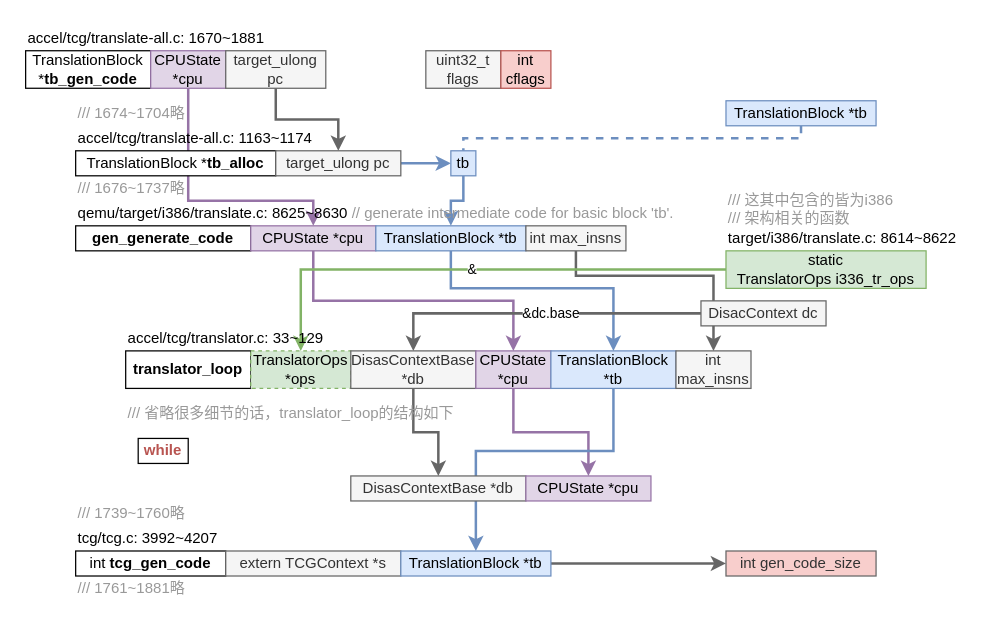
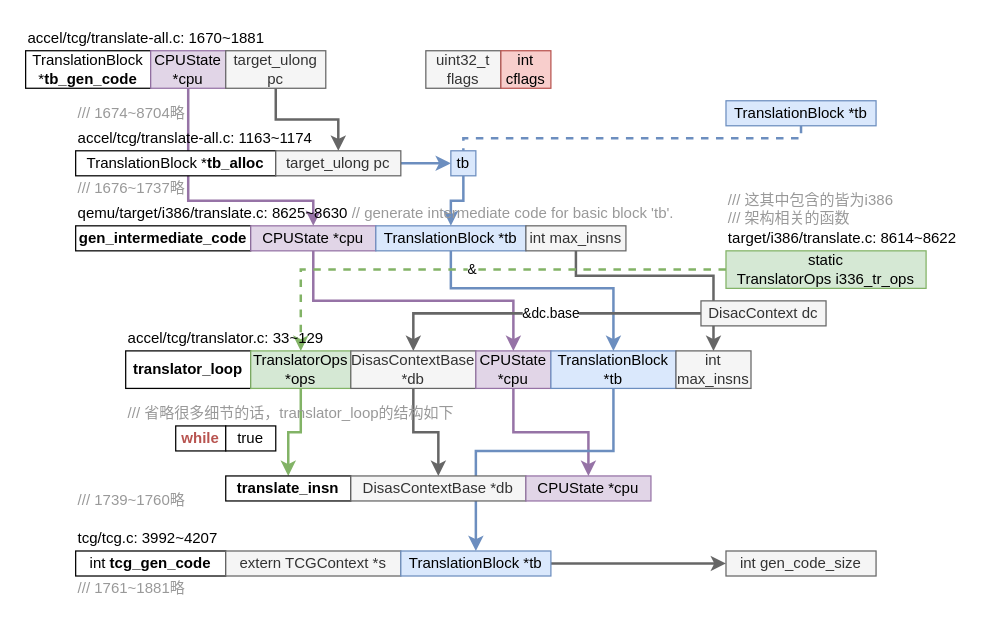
(138, 113) -> (138, 113)
(163, 238) -> (163, 238)
(394, 269) -> (394, 269)
(301, 369) -> (301, 369)
none -> (300, 432)
none -> (251, 438)
(163, 451) -> (201, 438)
none -> (288, 488)
(138, 513) -> (138, 501)
(801, 563) -> (801, 563)
